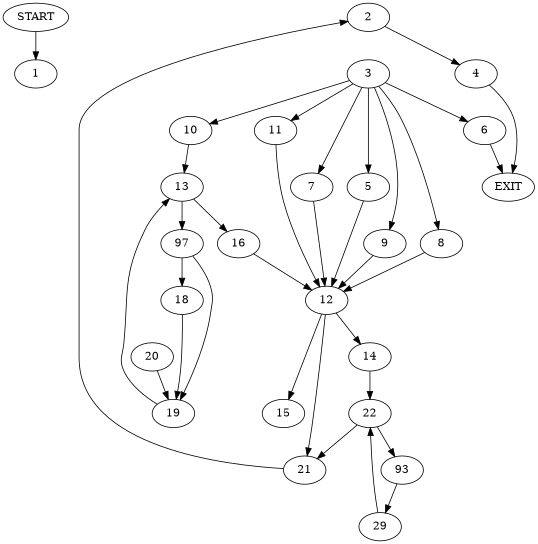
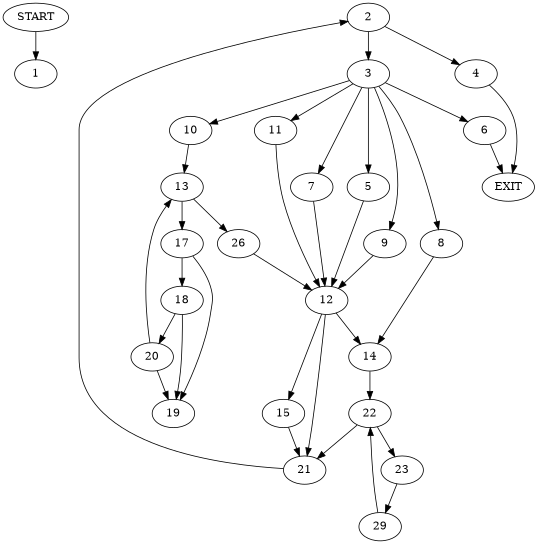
none -> (368, 42)
(182, 244) -> (182, 244)
(239, 244) -> (239, 244)
(388, 270) -> (408, 297)
(126, 307) -> (146, 273)
none -> (169, 325)
none -> (293, 438)
(402, 470) -> (402, 470)
